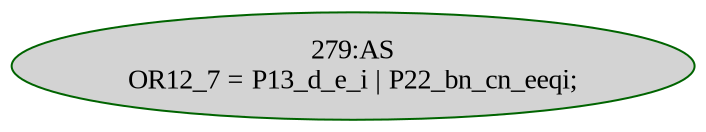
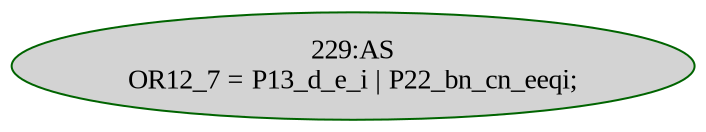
(353, 66) -> (353, 66)
